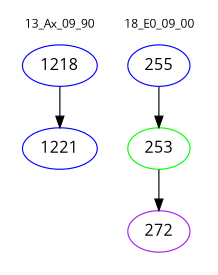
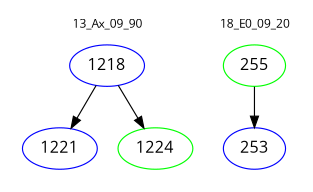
(159, 25) -> (255, 25)
(159, 66) -> (254, 66)
none -> (155, 149)
(159, 149) -> (254, 149)
(159, 231) -> none
